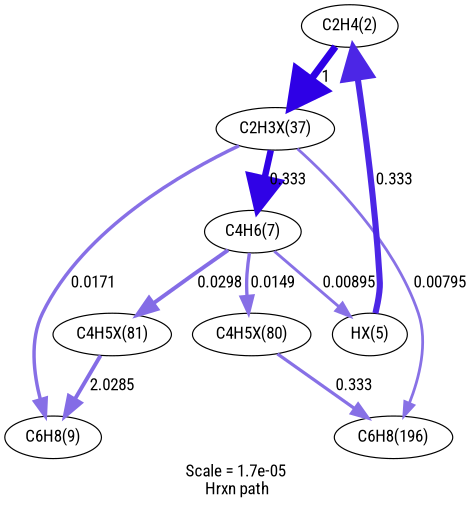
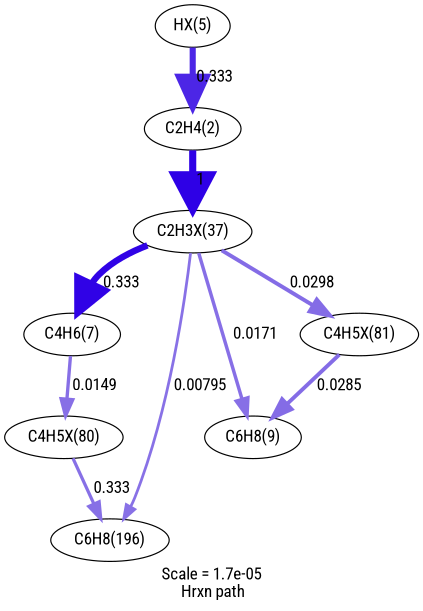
(190, 277) -> (267, 278)
(307, 279) -> none
(110, 386) -> (338, 386)
